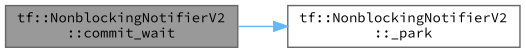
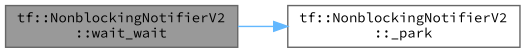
(122, 26) -> (122, 26)
